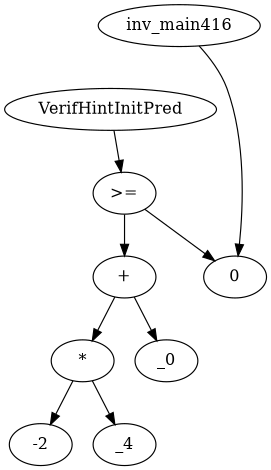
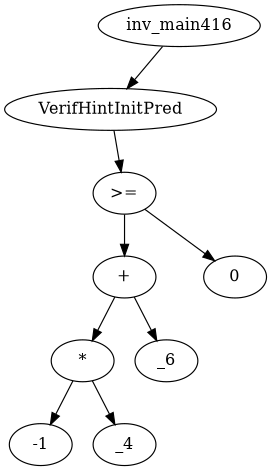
(239, 140) -> (149, 63)
(166, 361) -> (166, 361)
(41, 445) -> (41, 445)
